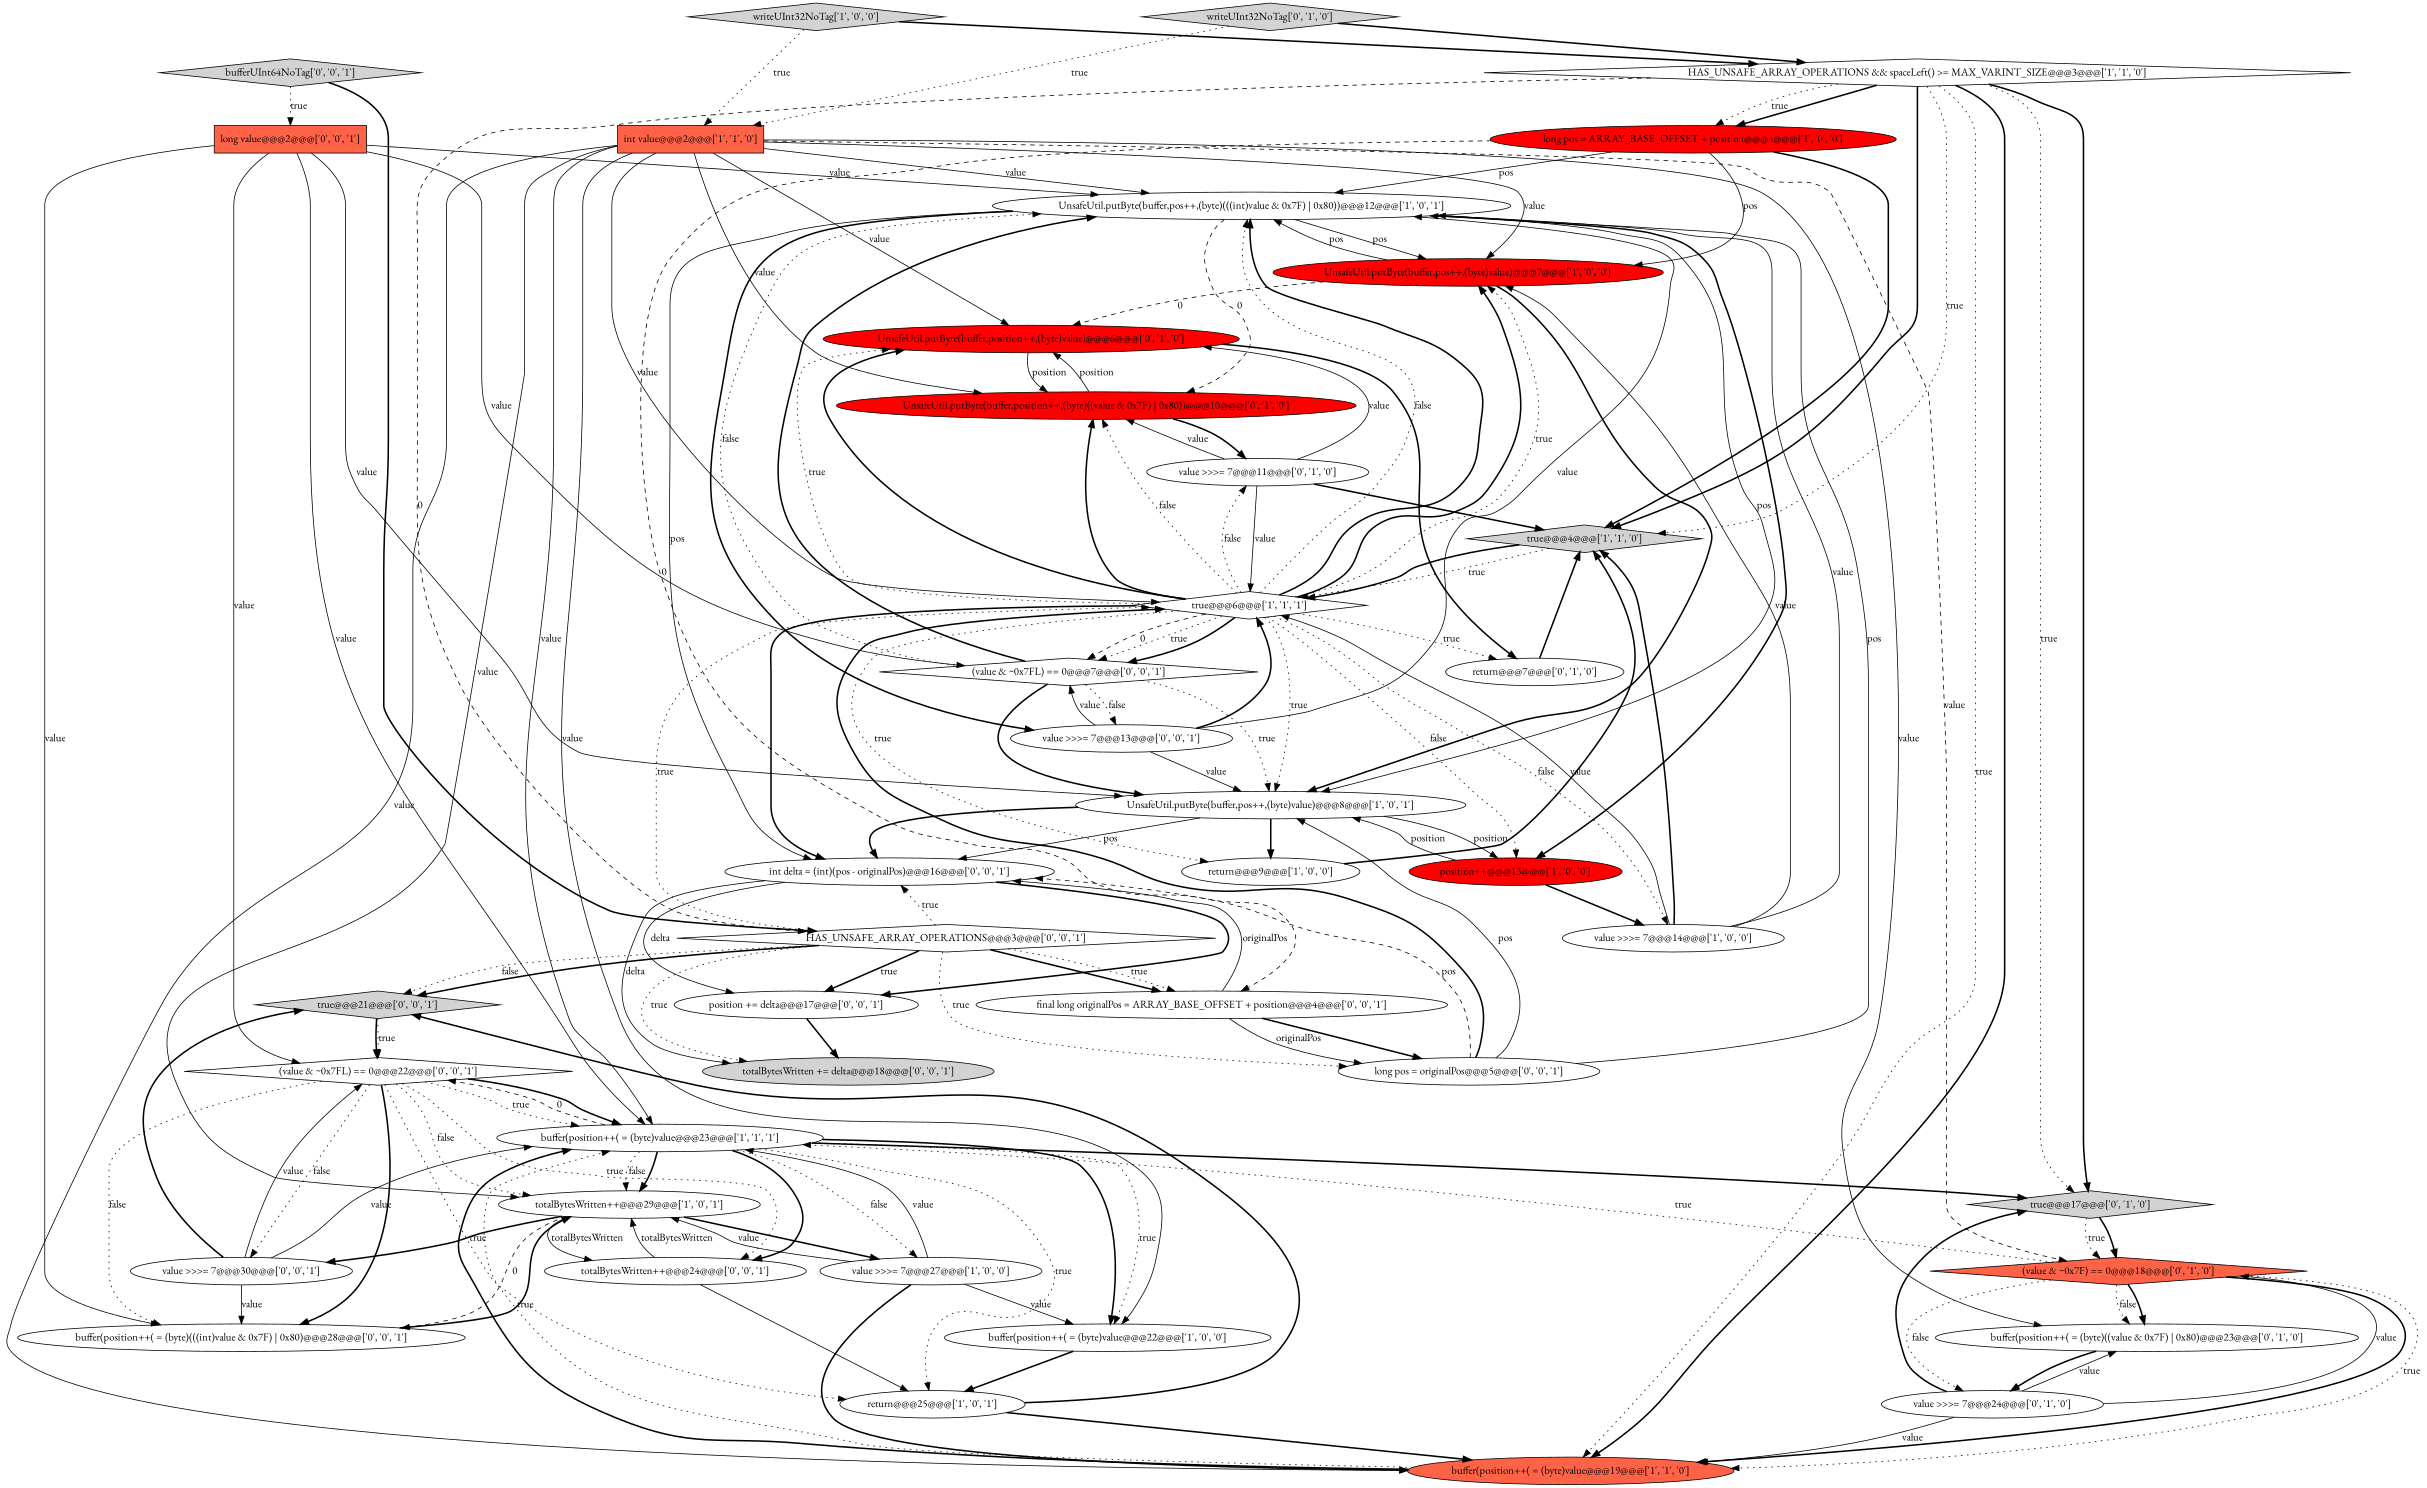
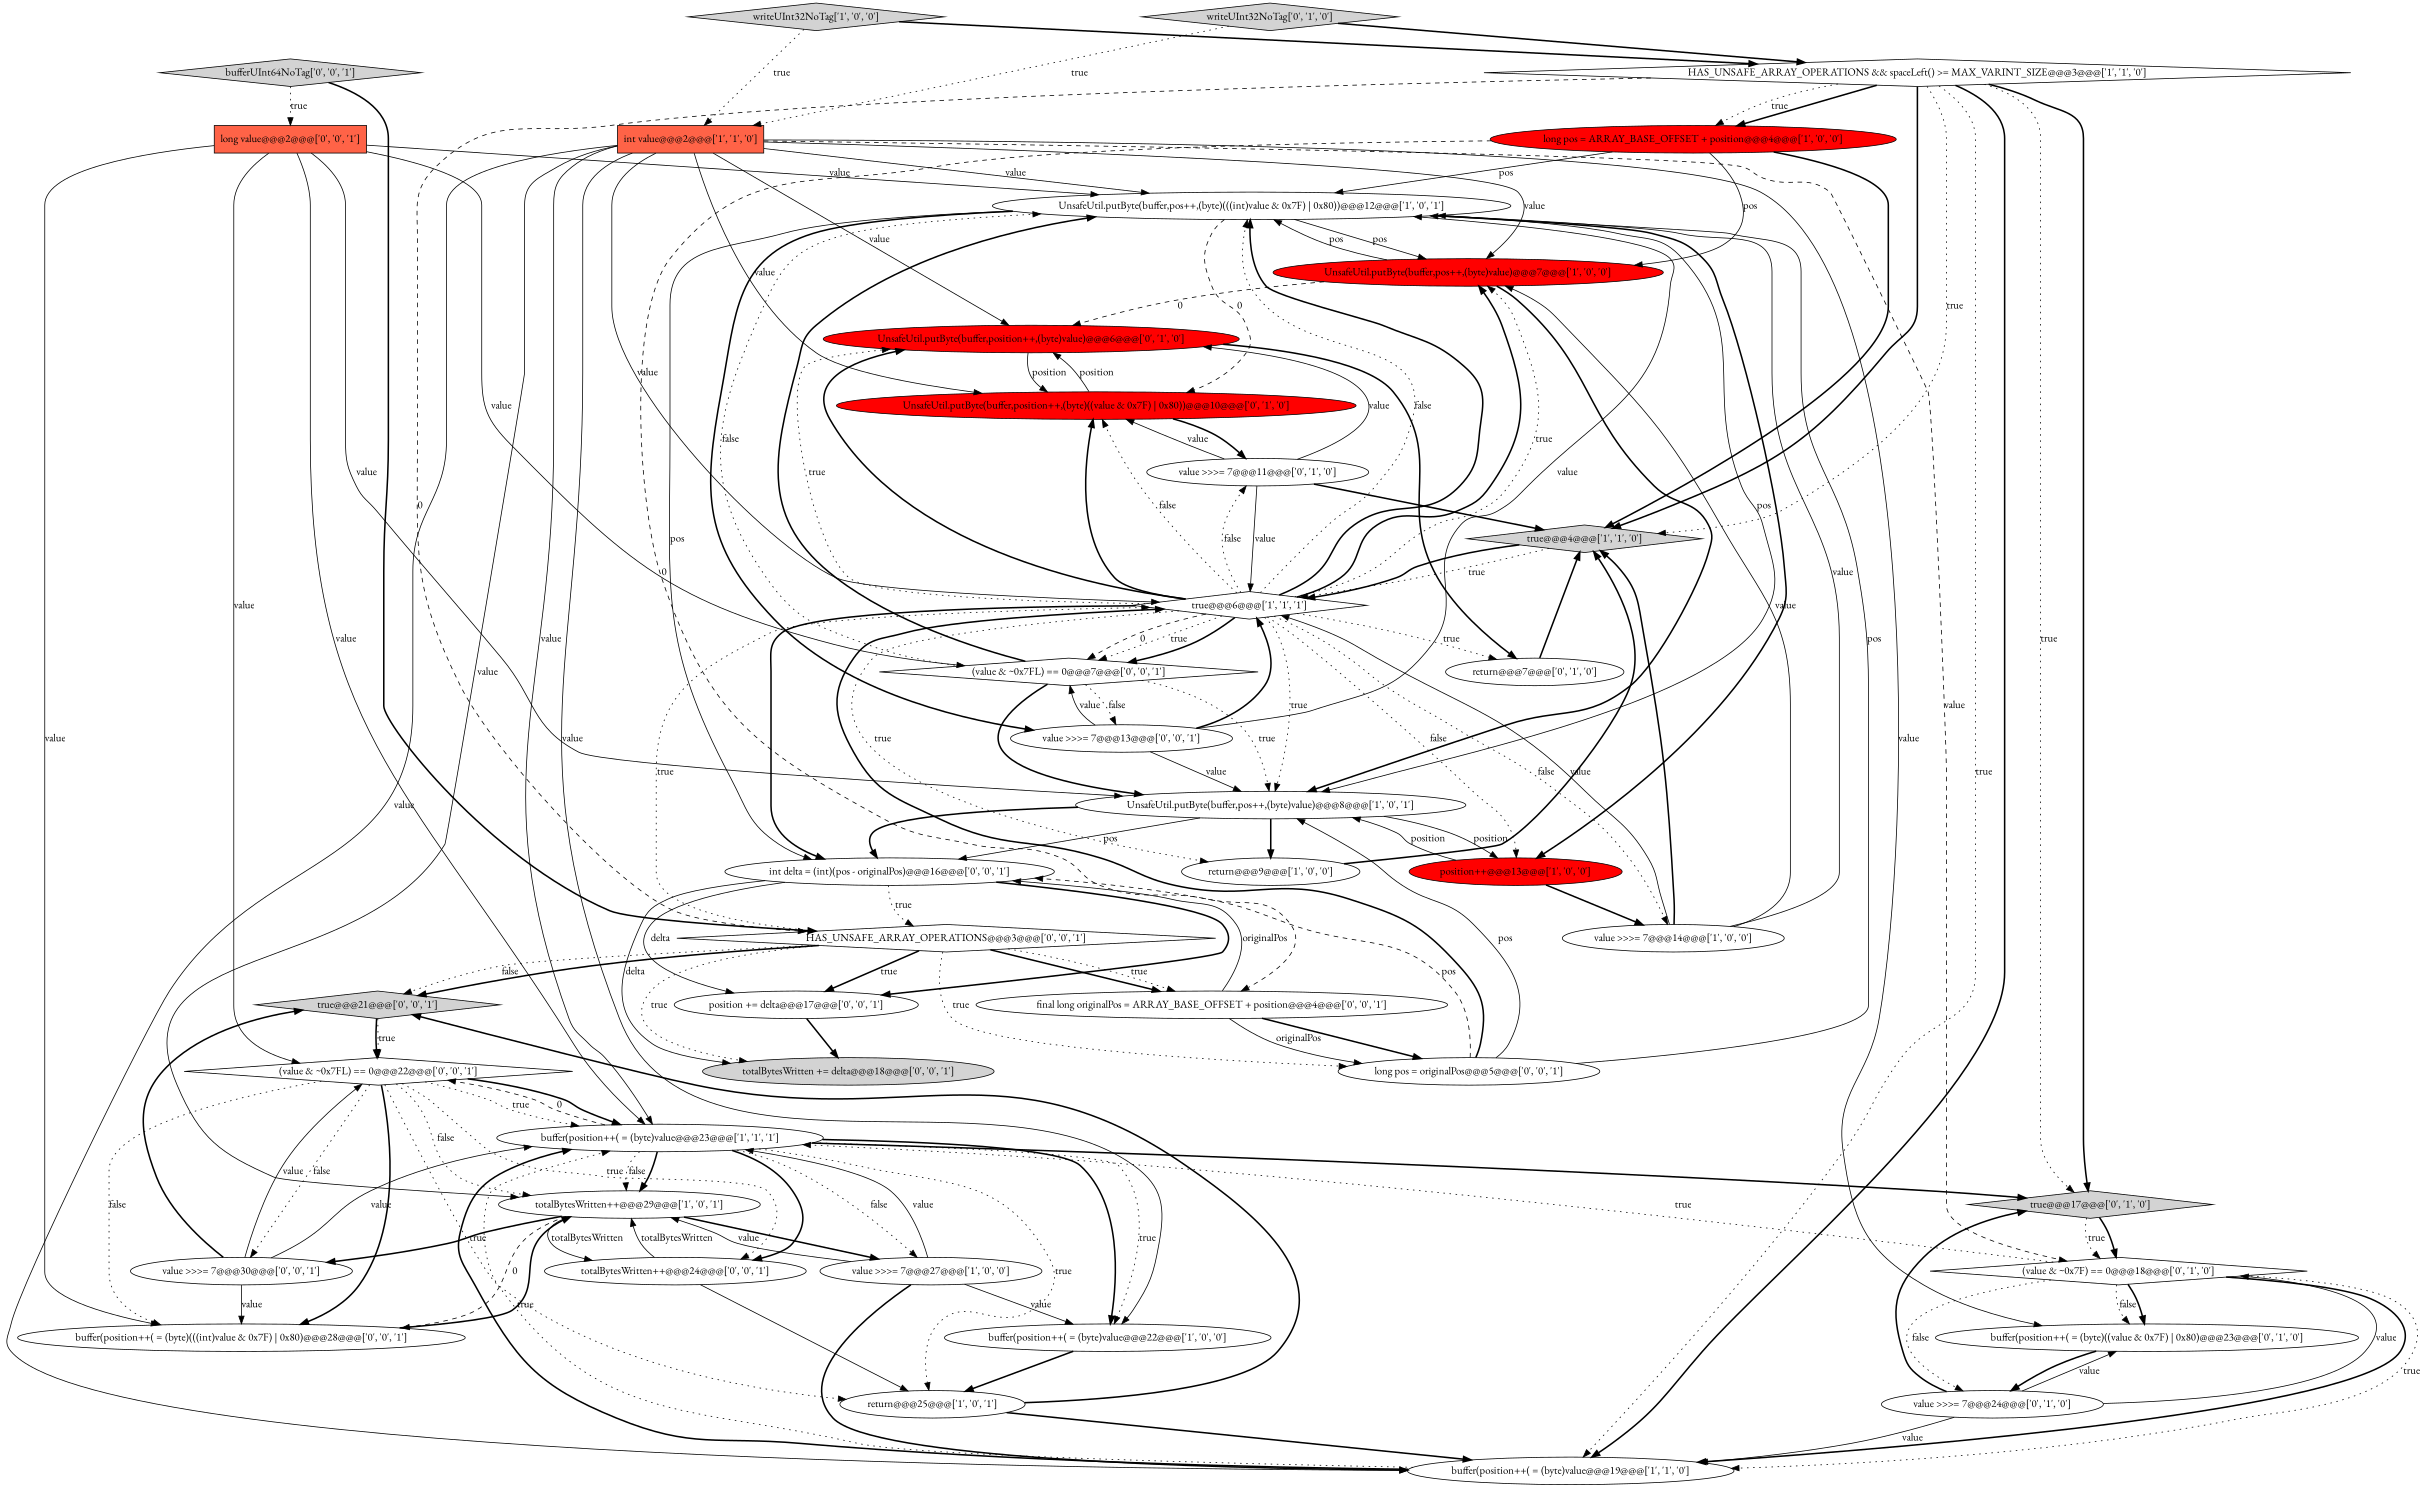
(921, 908) -> (892, 906)
(2119, 1271) -> (2119, 1271)
(1571, 1471) -> (1571, 1471)
